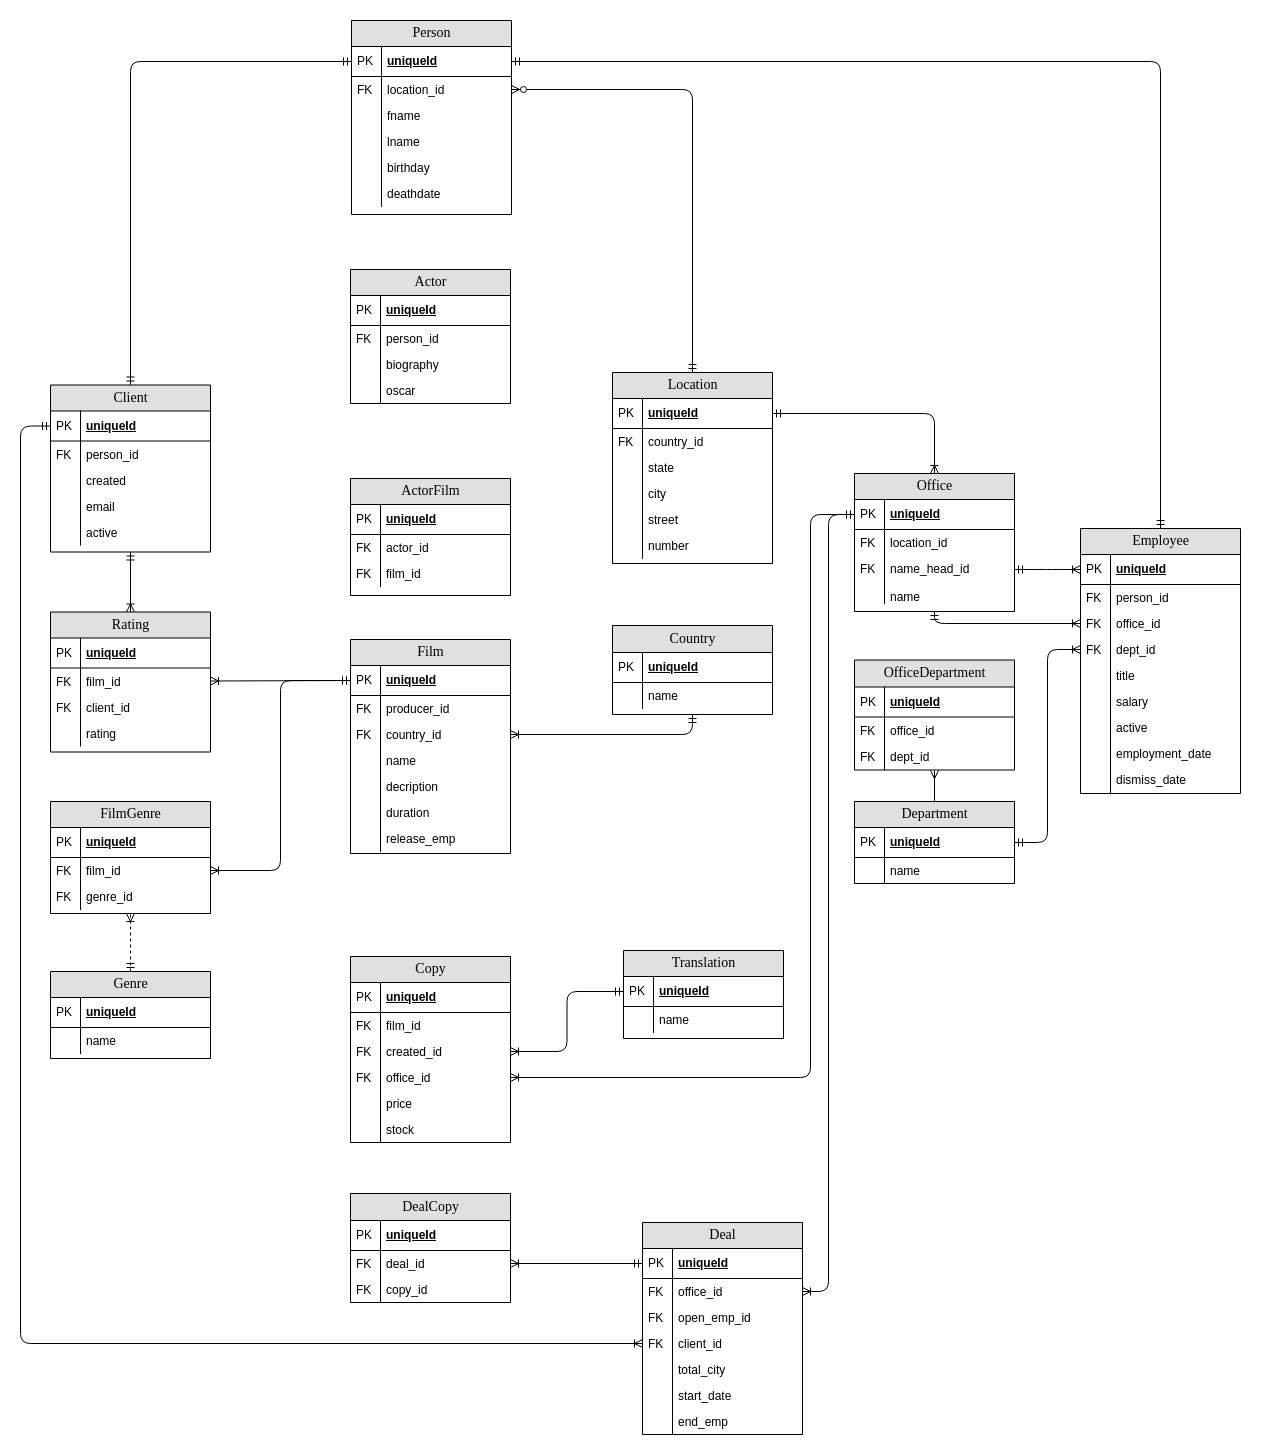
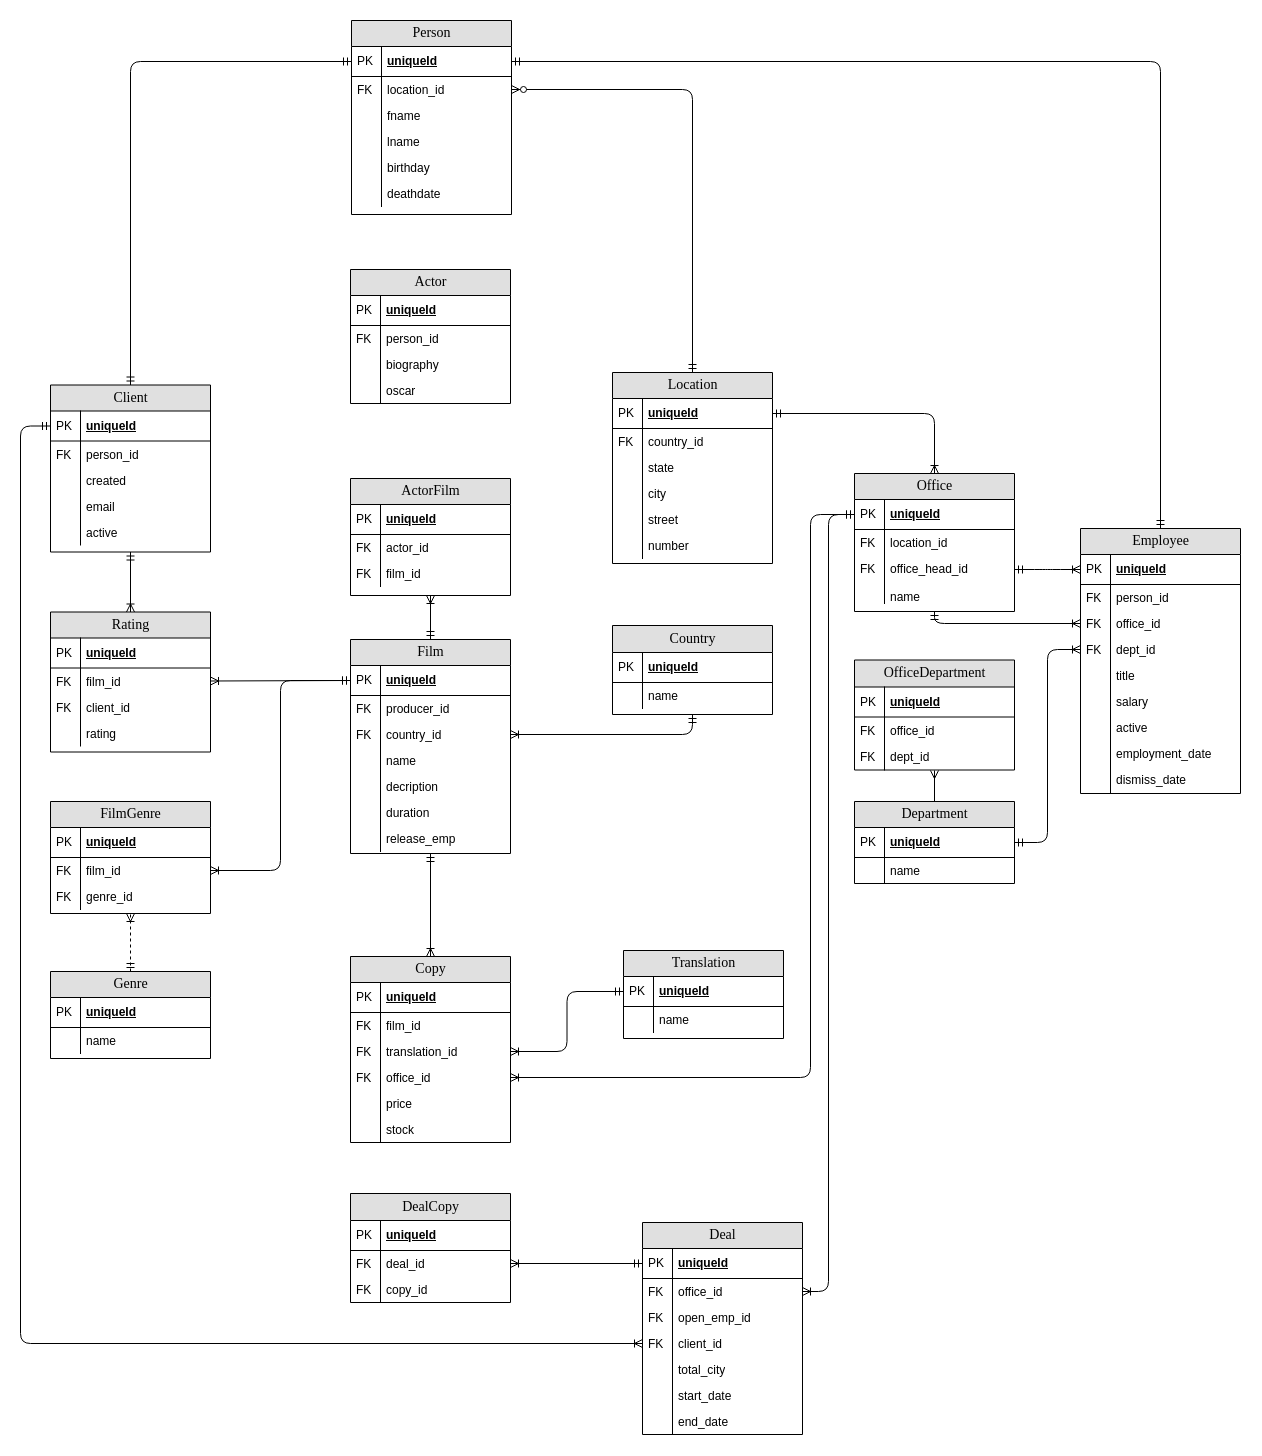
(929, 570) -> (934, 570)
none -> (431, 618)
none -> (431, 905)
(419, 1053) -> (429, 1053)
(702, 1423) -> (705, 1423)
